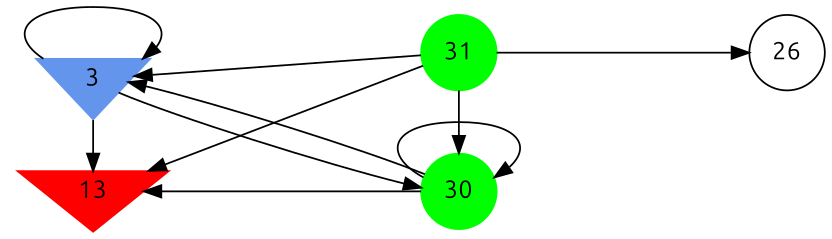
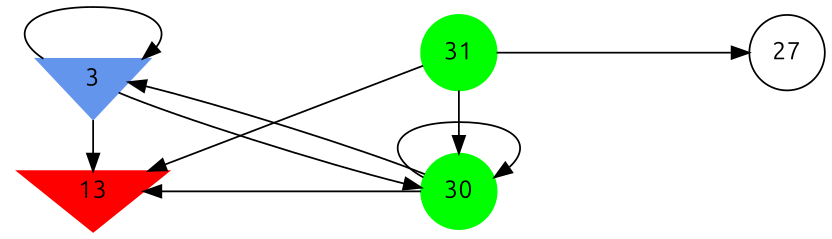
(787, 53) -> (787, 53)
(287, 65) -> none
